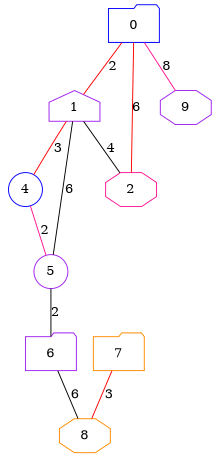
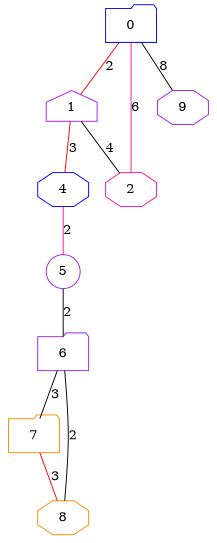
(160, 66) -> (157, 66)
(132, 108) -> (131, 108)
(63, 188) -> none
(25, 190) -> (63, 190)
none -> (49, 395)
(75, 395) -> (74, 436)
